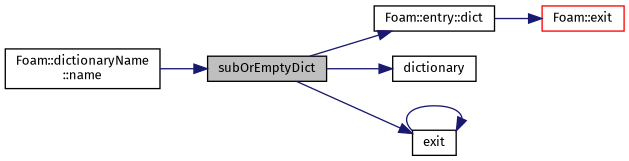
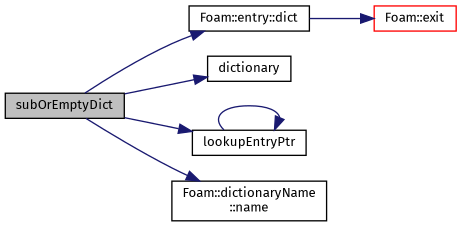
(177, 69) -> (136, 148)
(434, 143) -> (249, 143)
